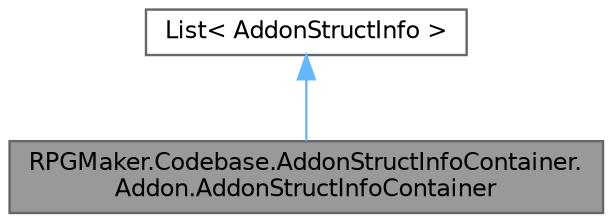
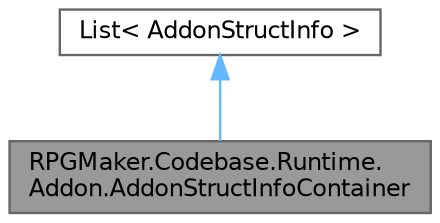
(306, 177) -> (220, 177)
